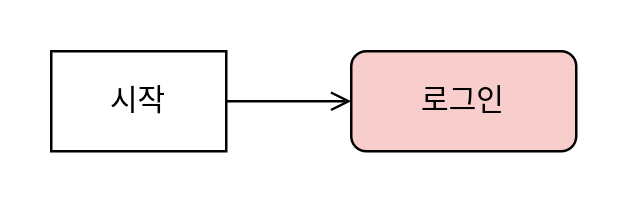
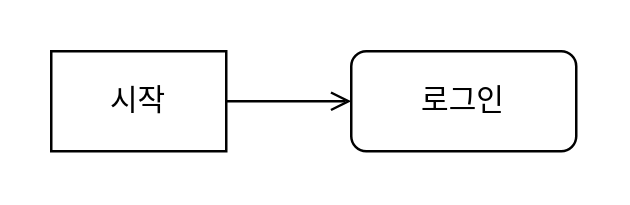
(464, 101) -> (464, 101)
